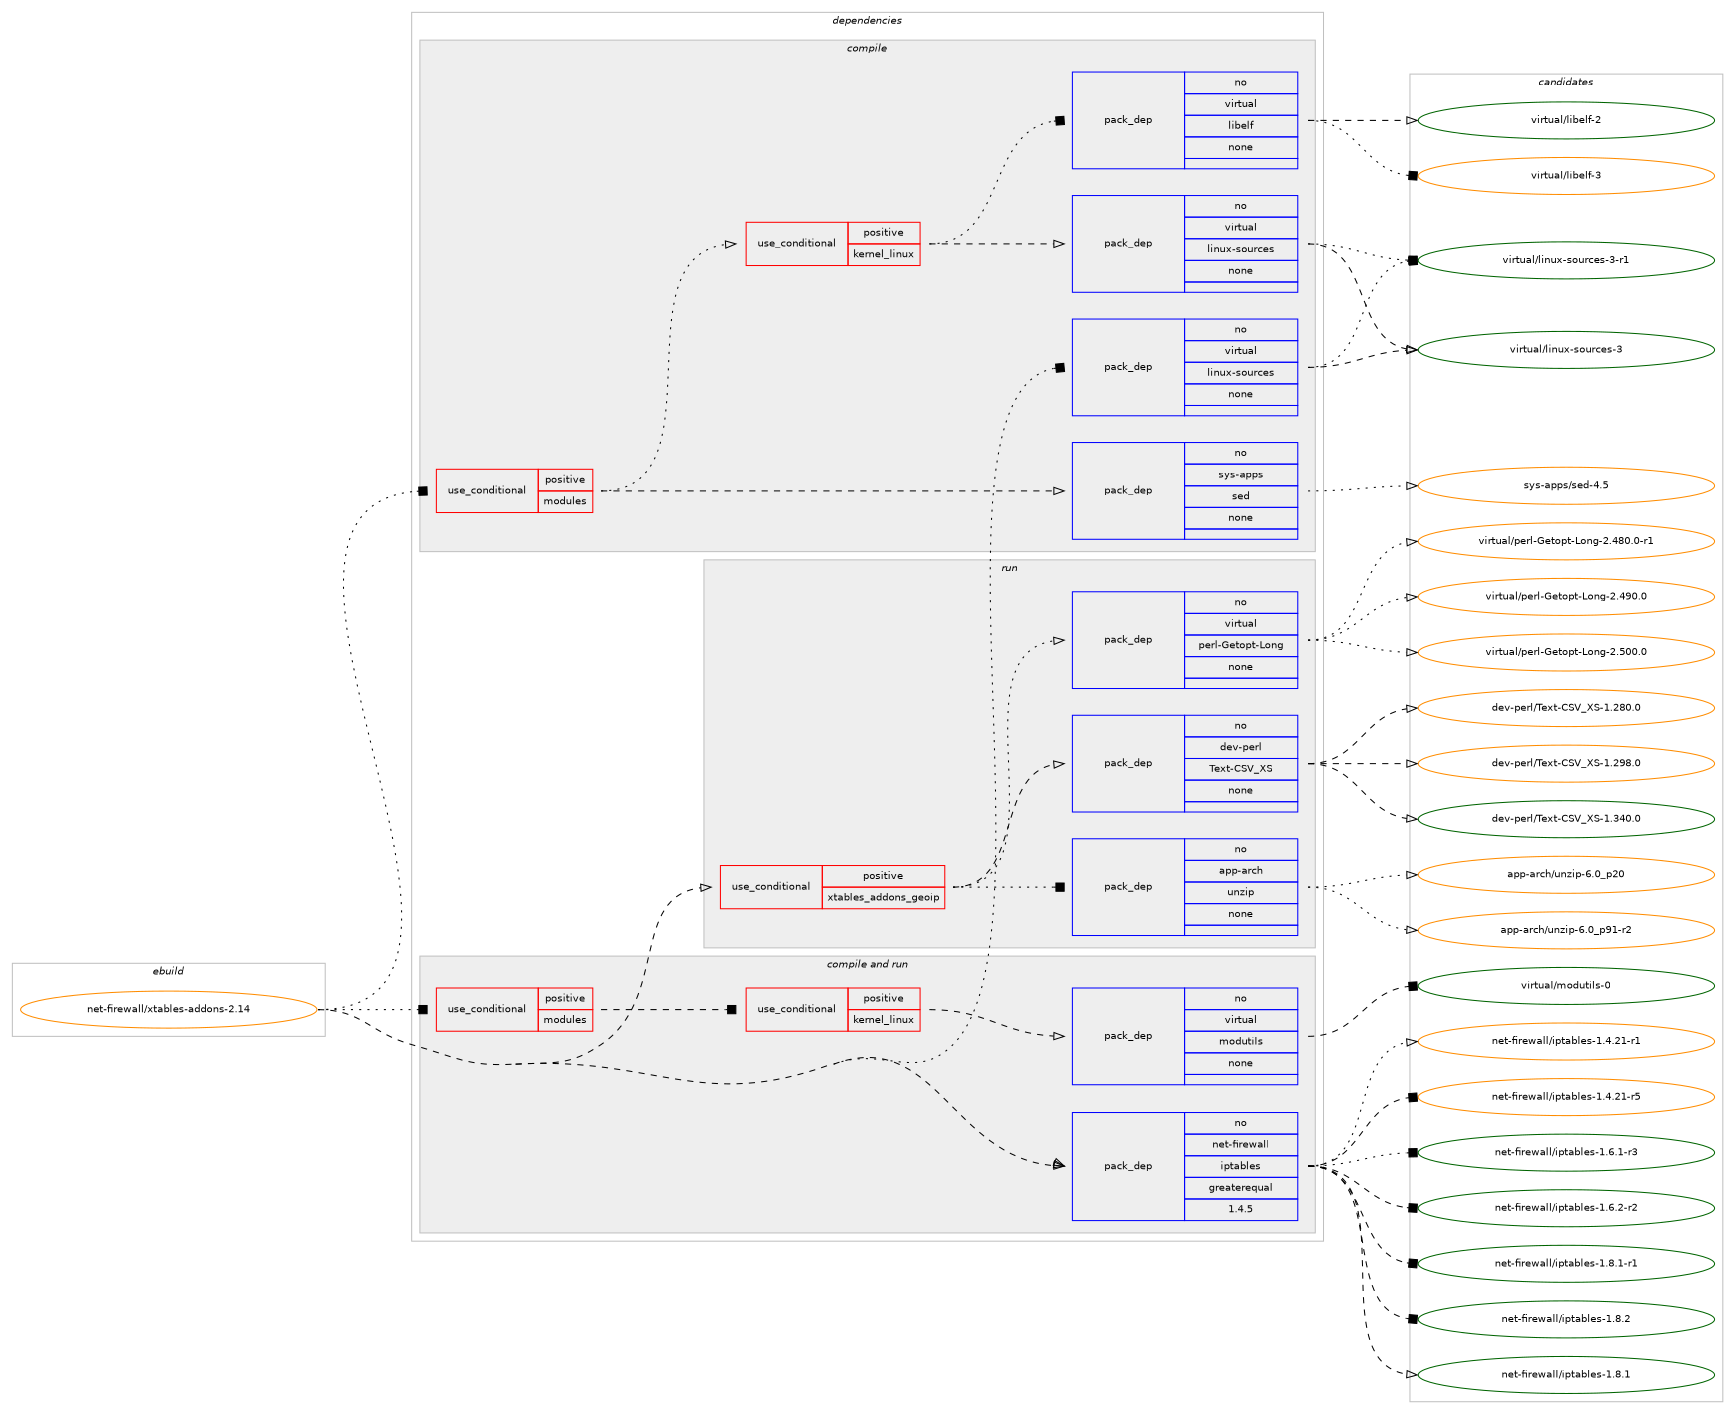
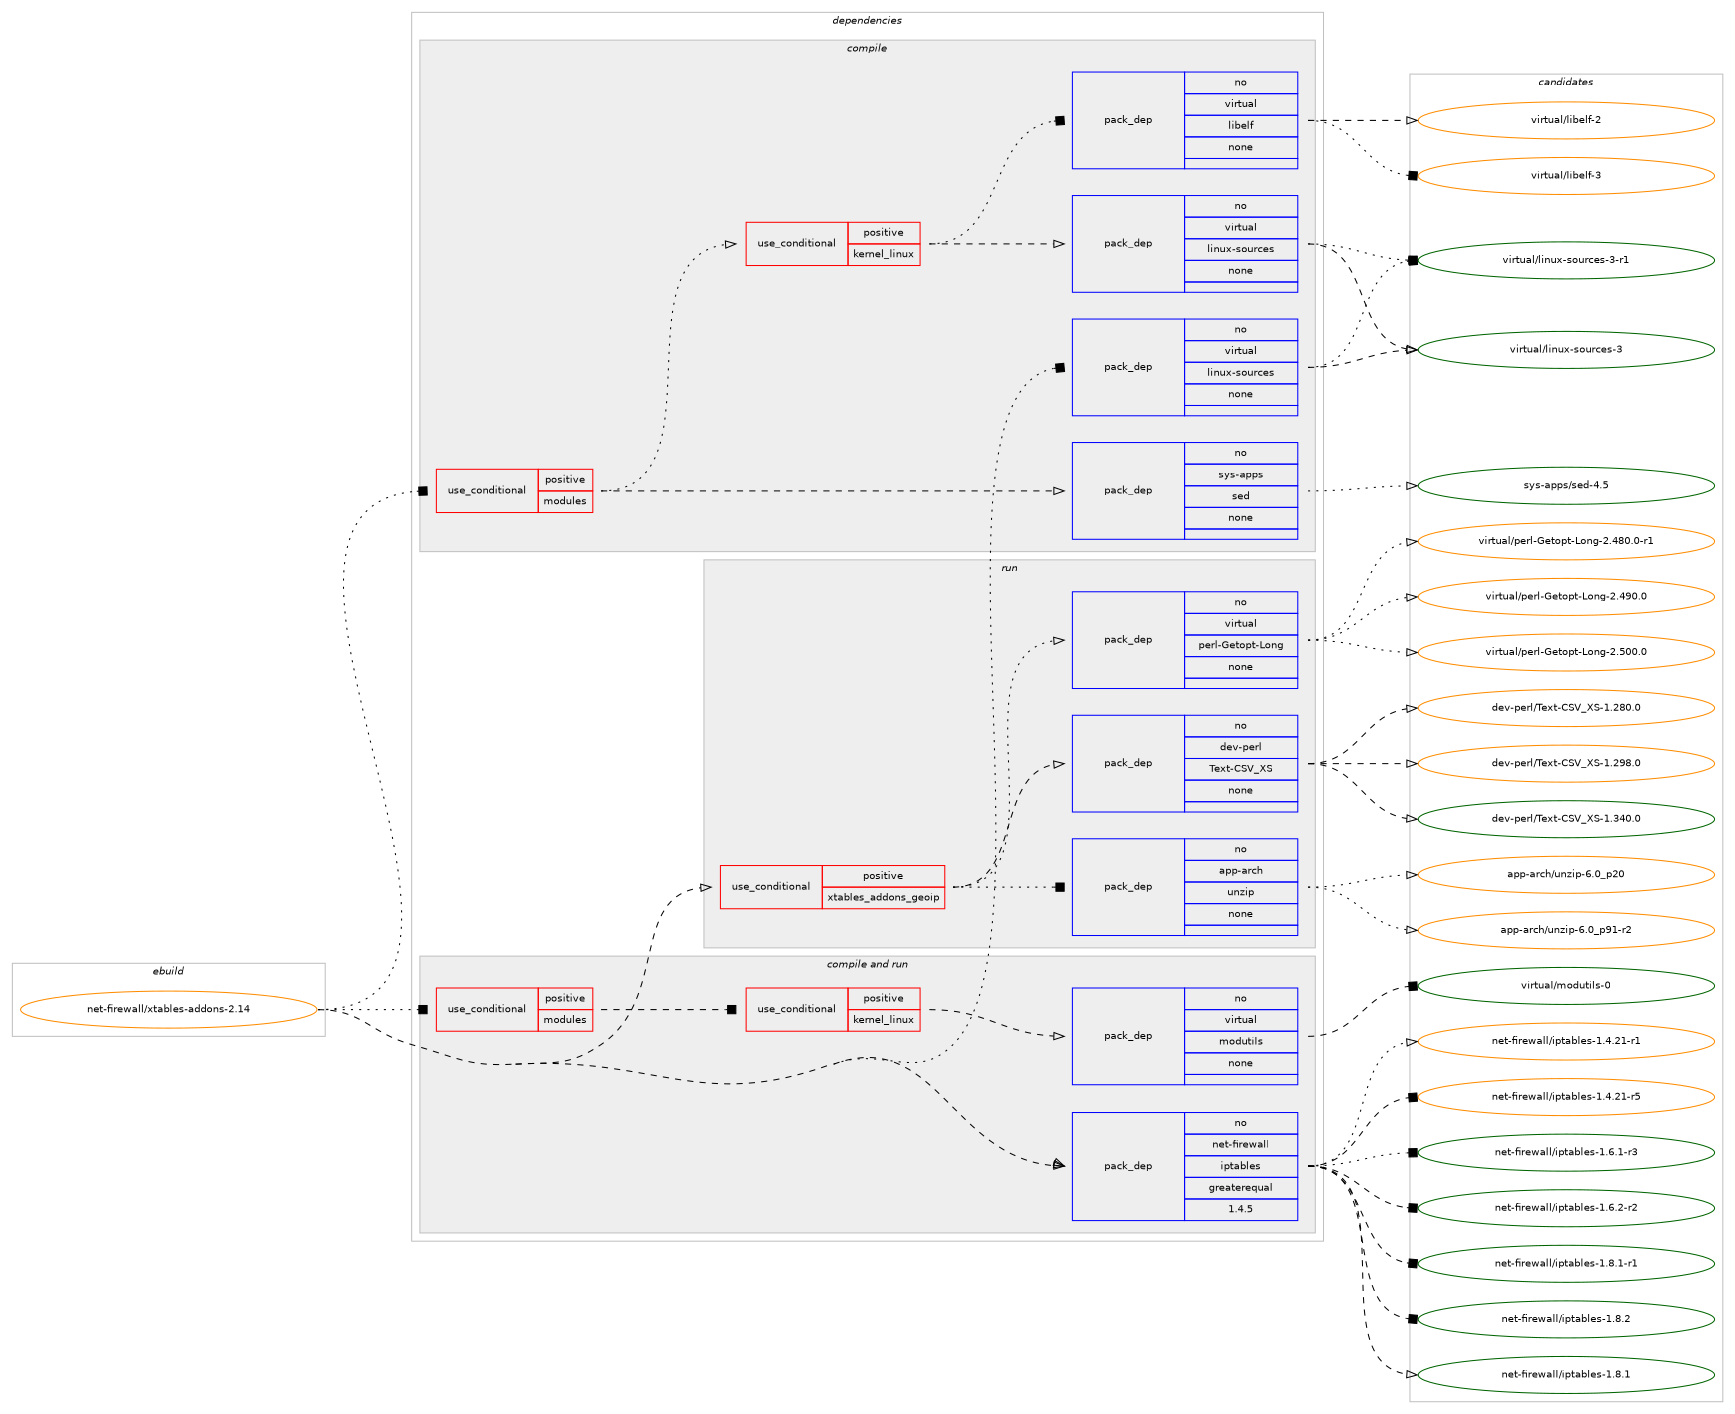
(1566, 120) -> (1566, 120)
(1566, 486) -> (1566, 486)
